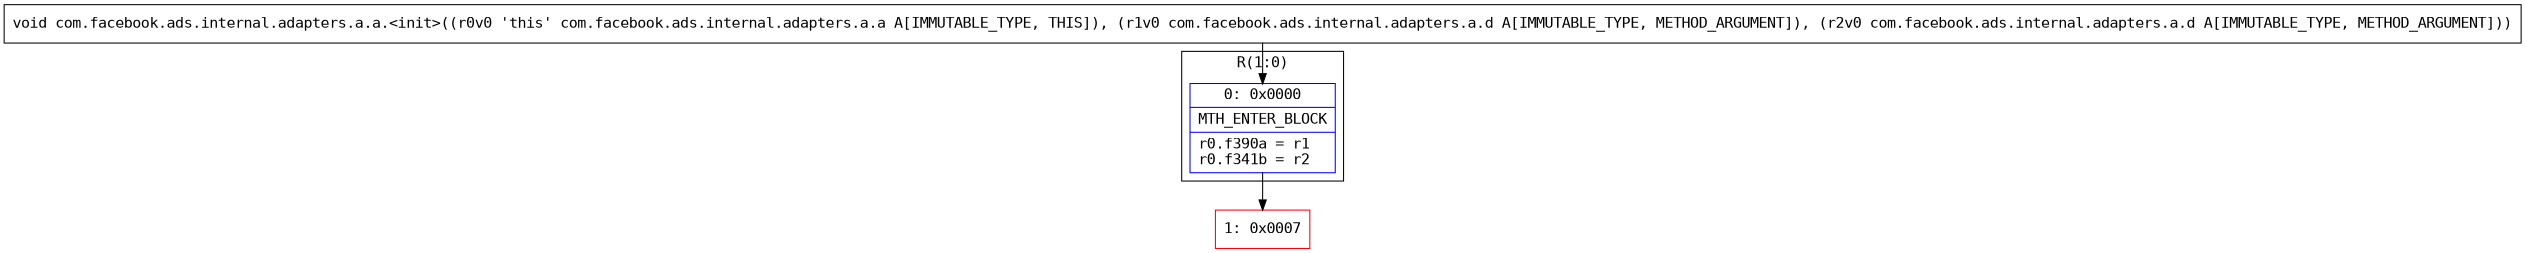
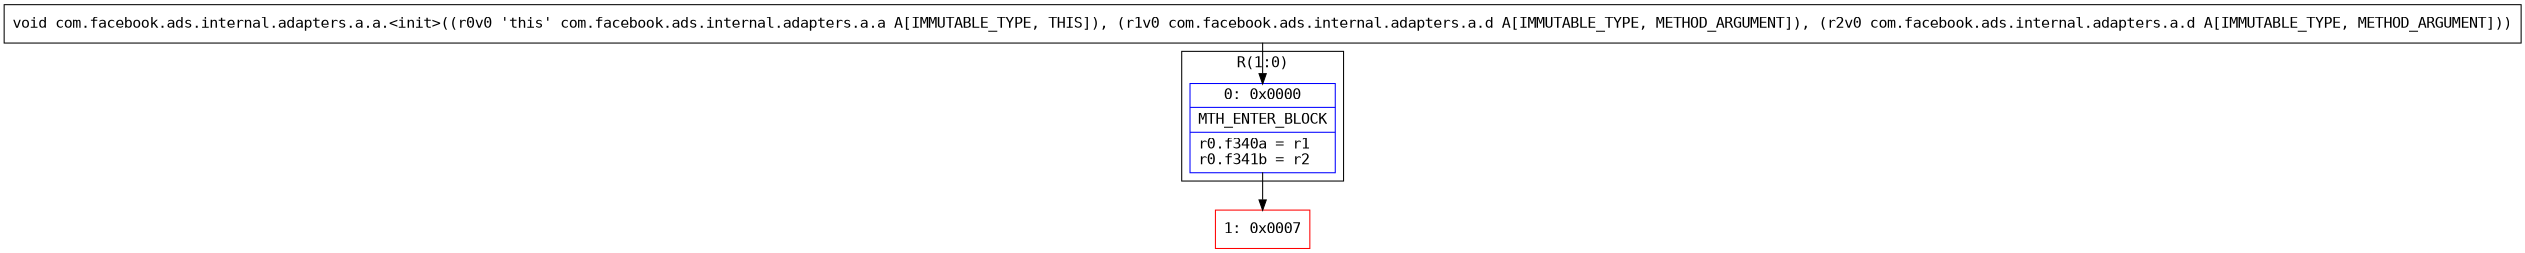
(1254, 144) -> (1254, 144)
